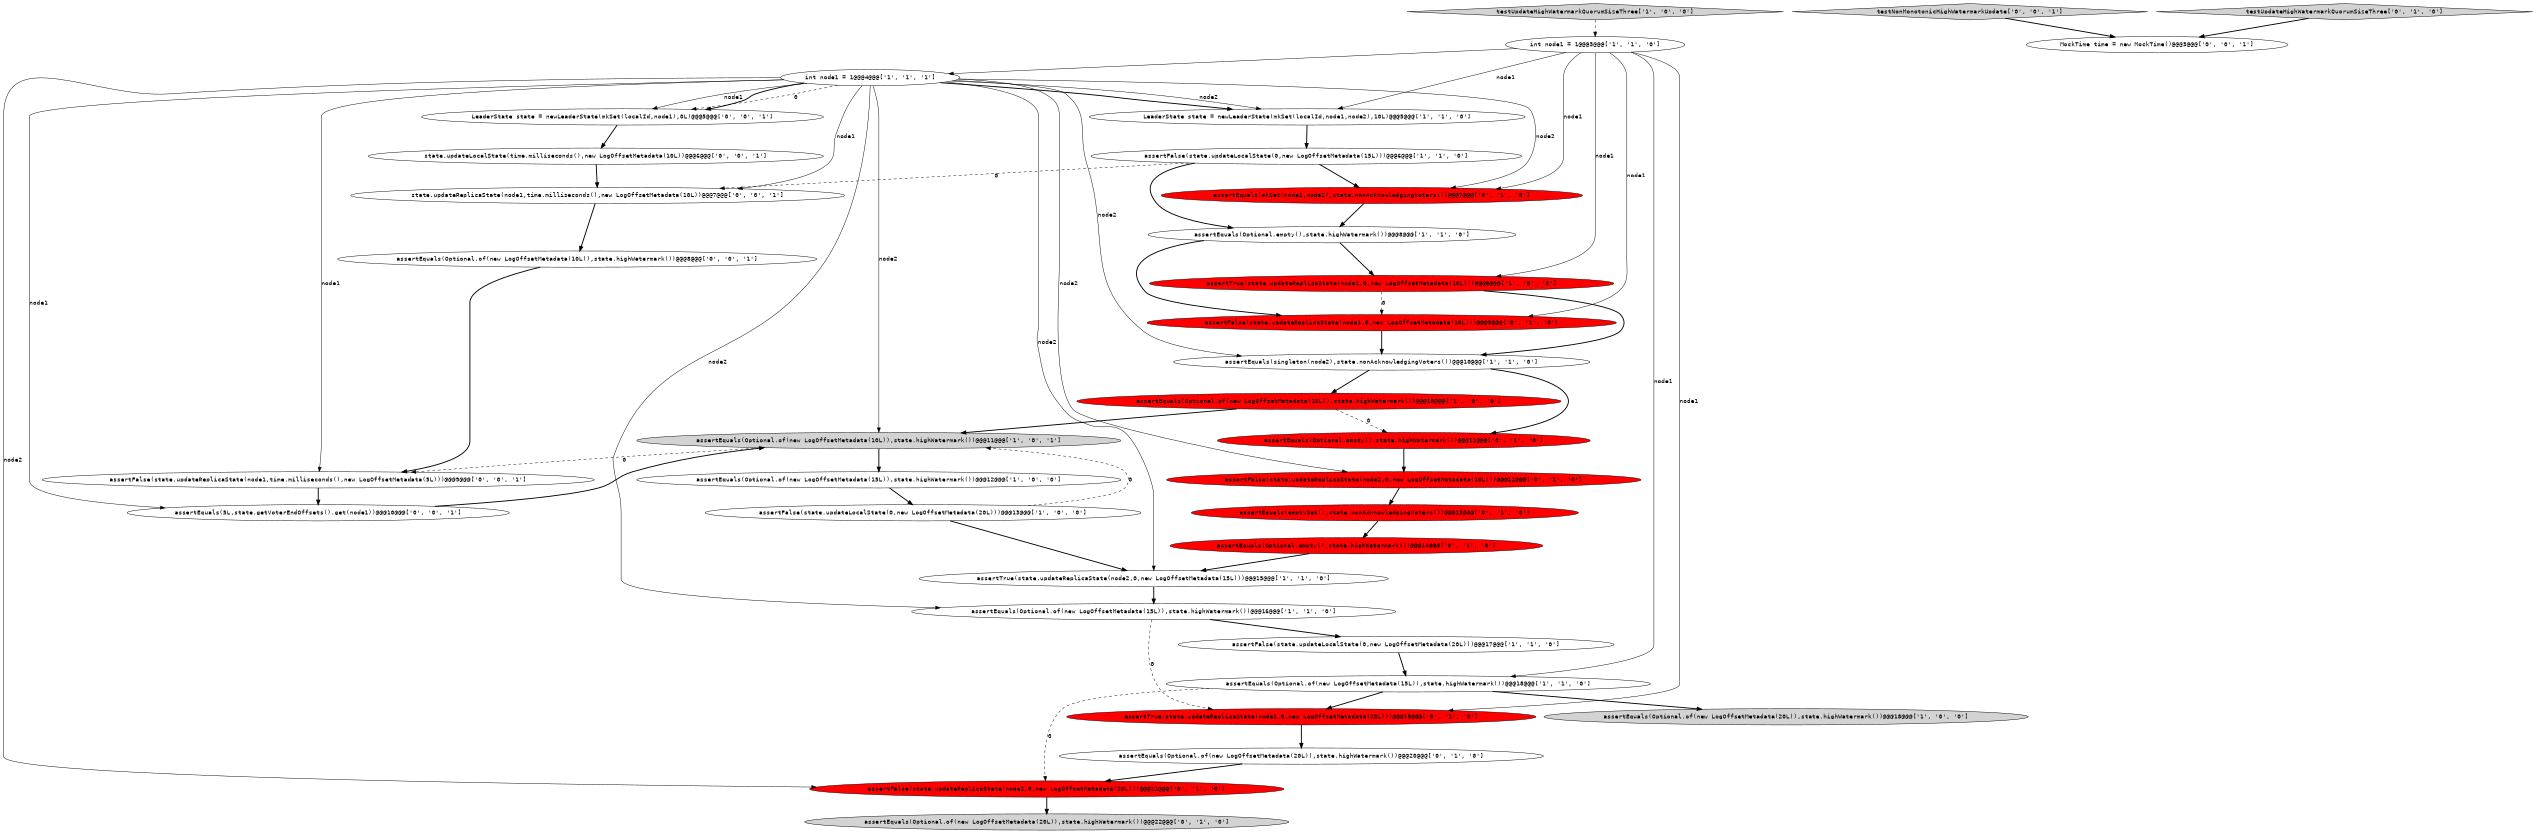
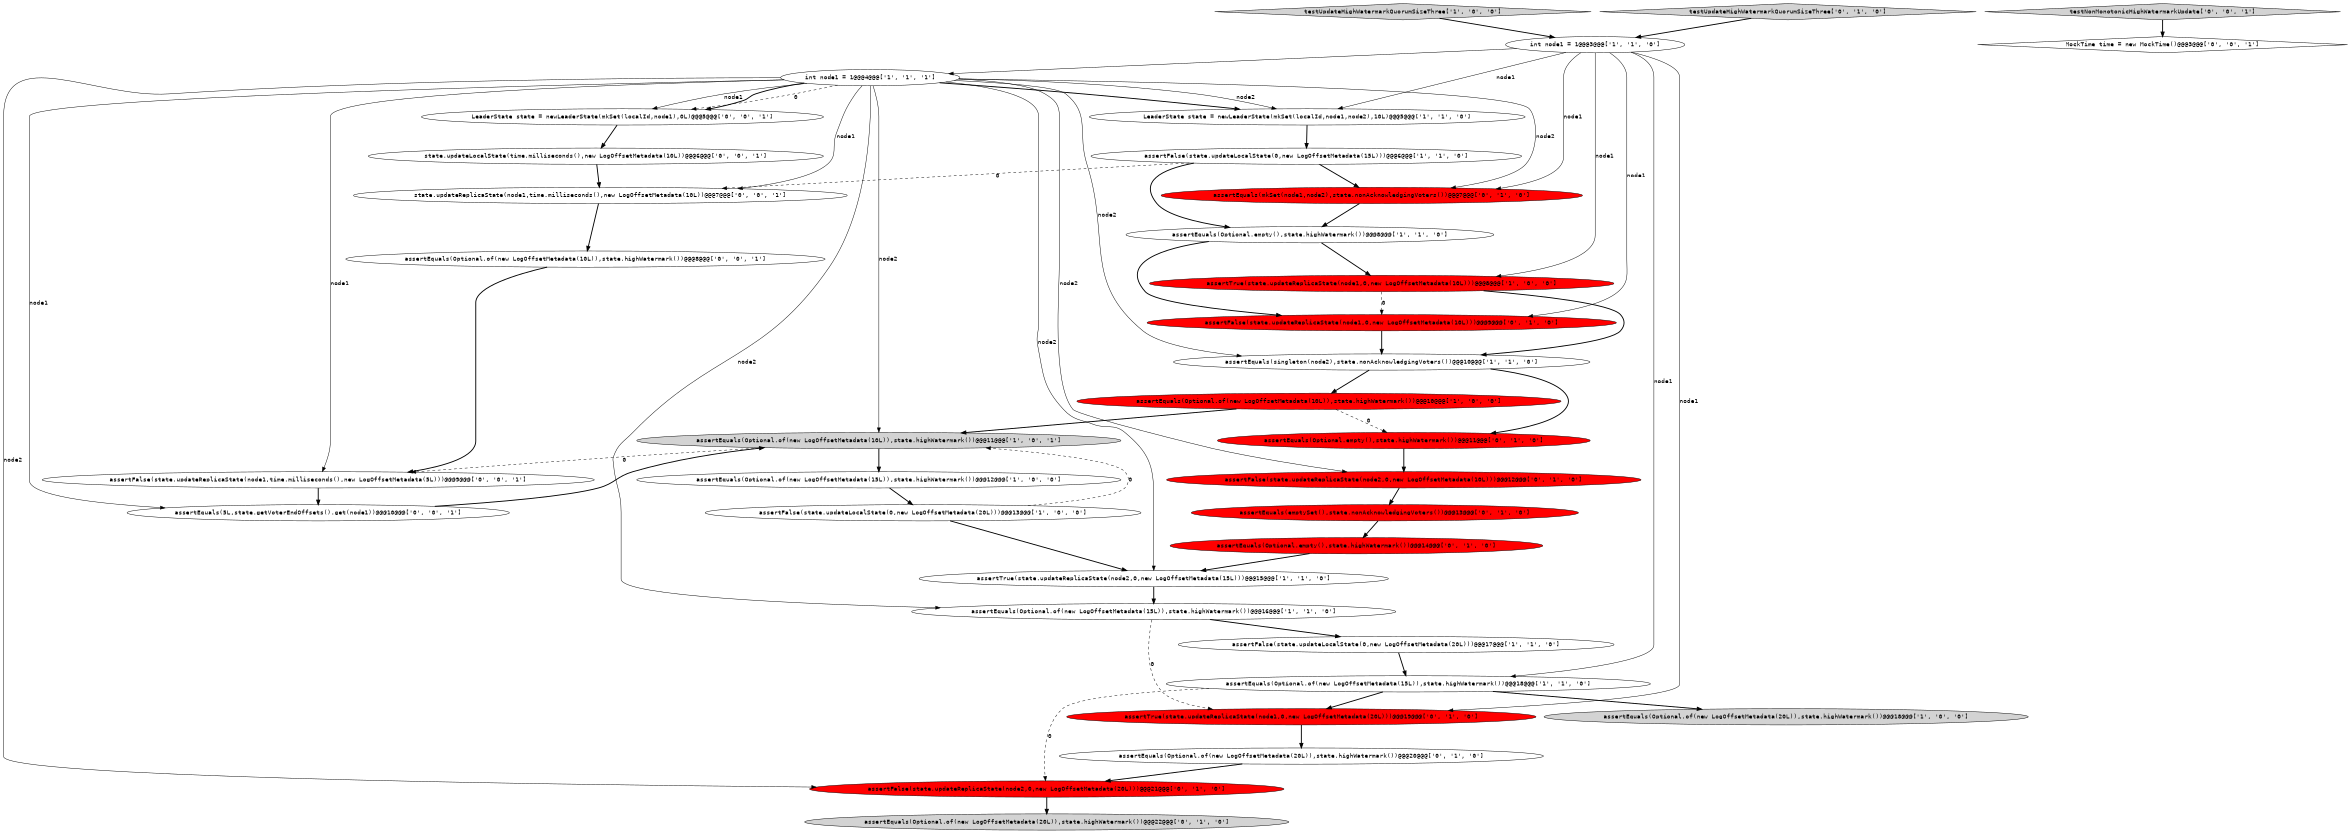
(1595, 26) -> (1495, 27)
(2256, 27) -> (1696, 27)
(2157, 45) -> (2163, 45)
